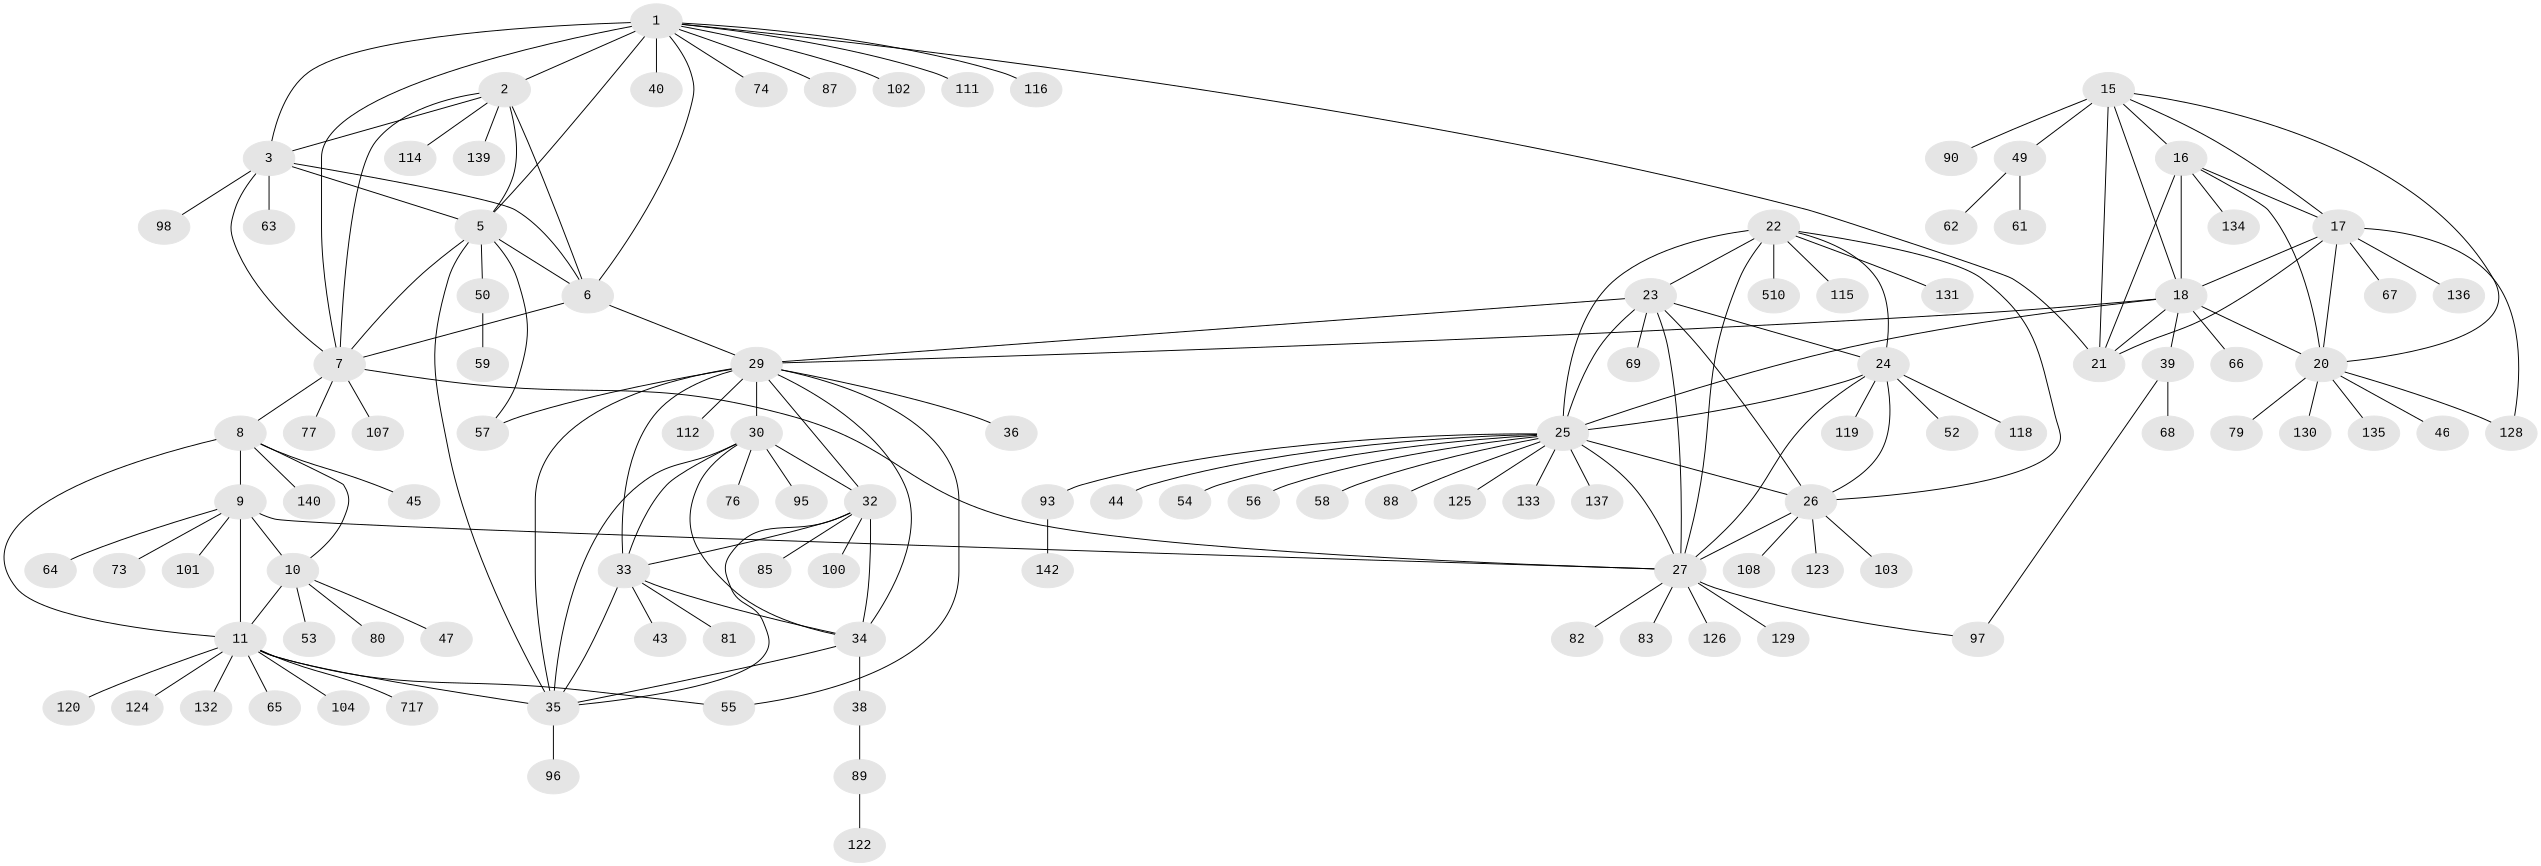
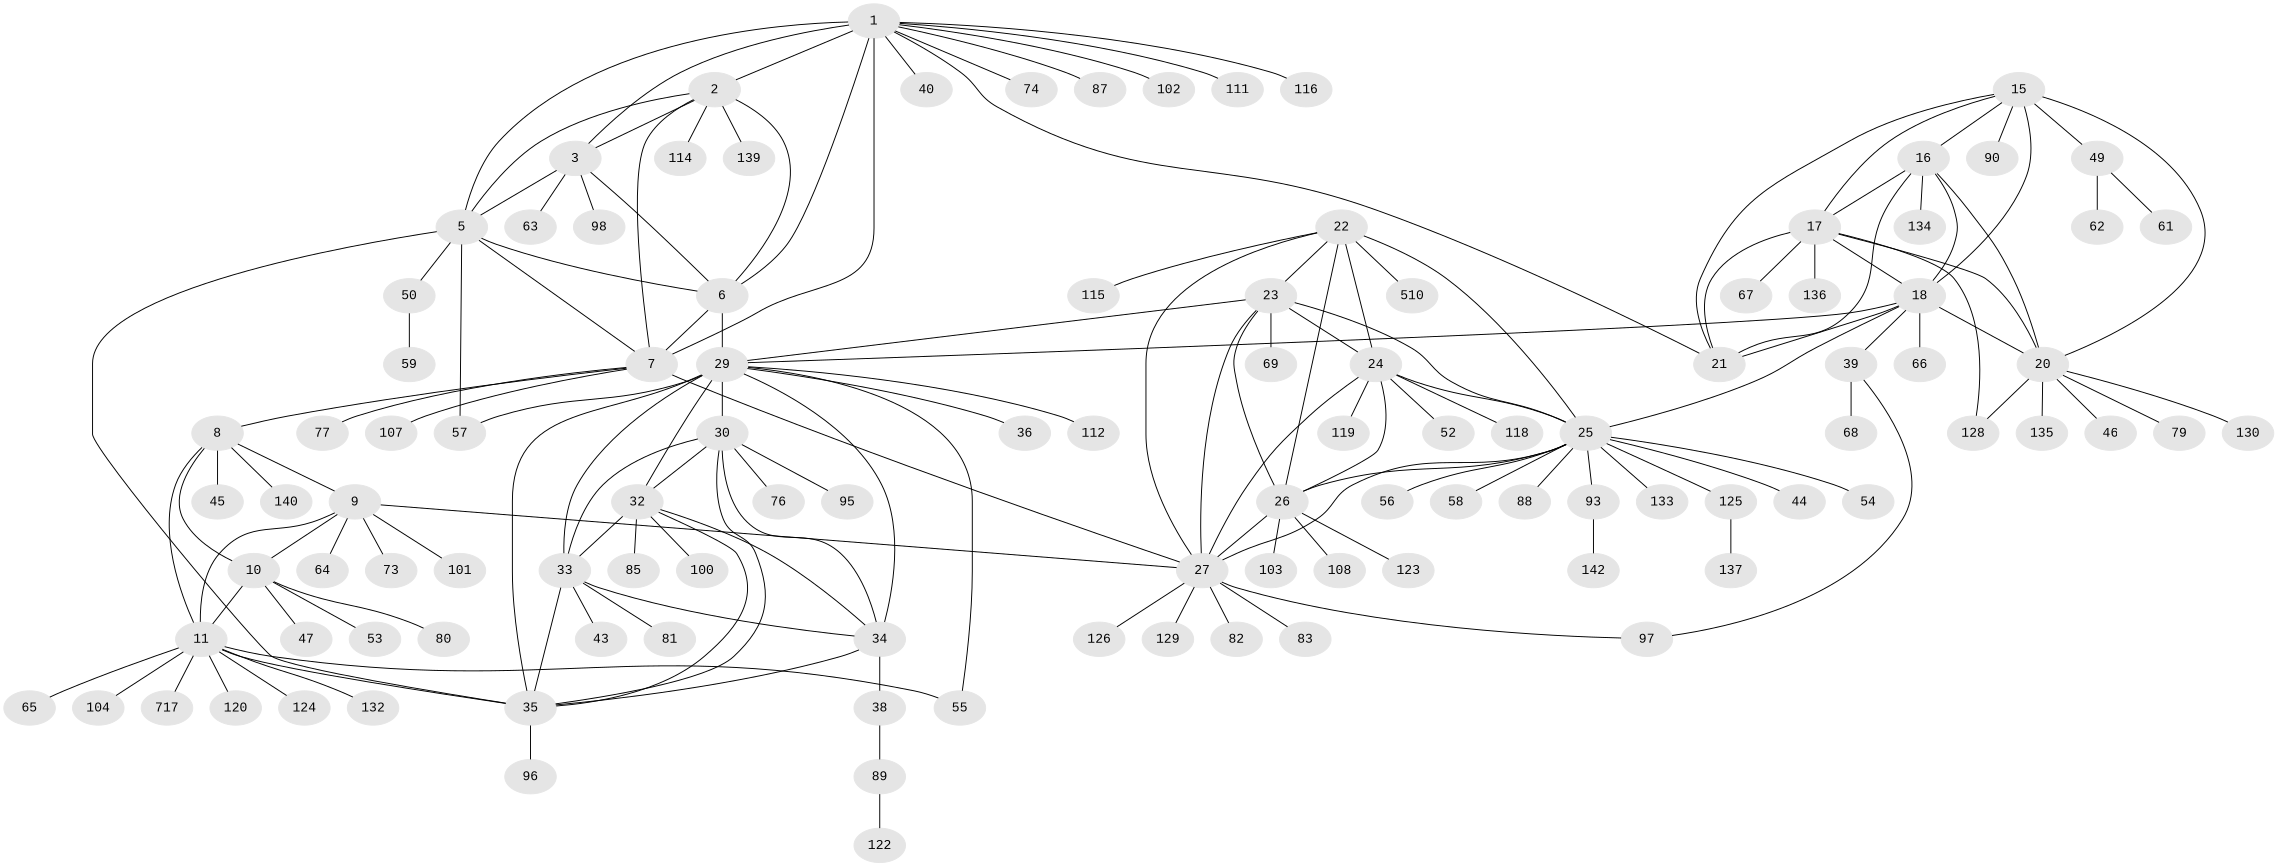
(249, 272) -> none
(1947, 296) -> none
(1580, 468) -> (1731, 536)
